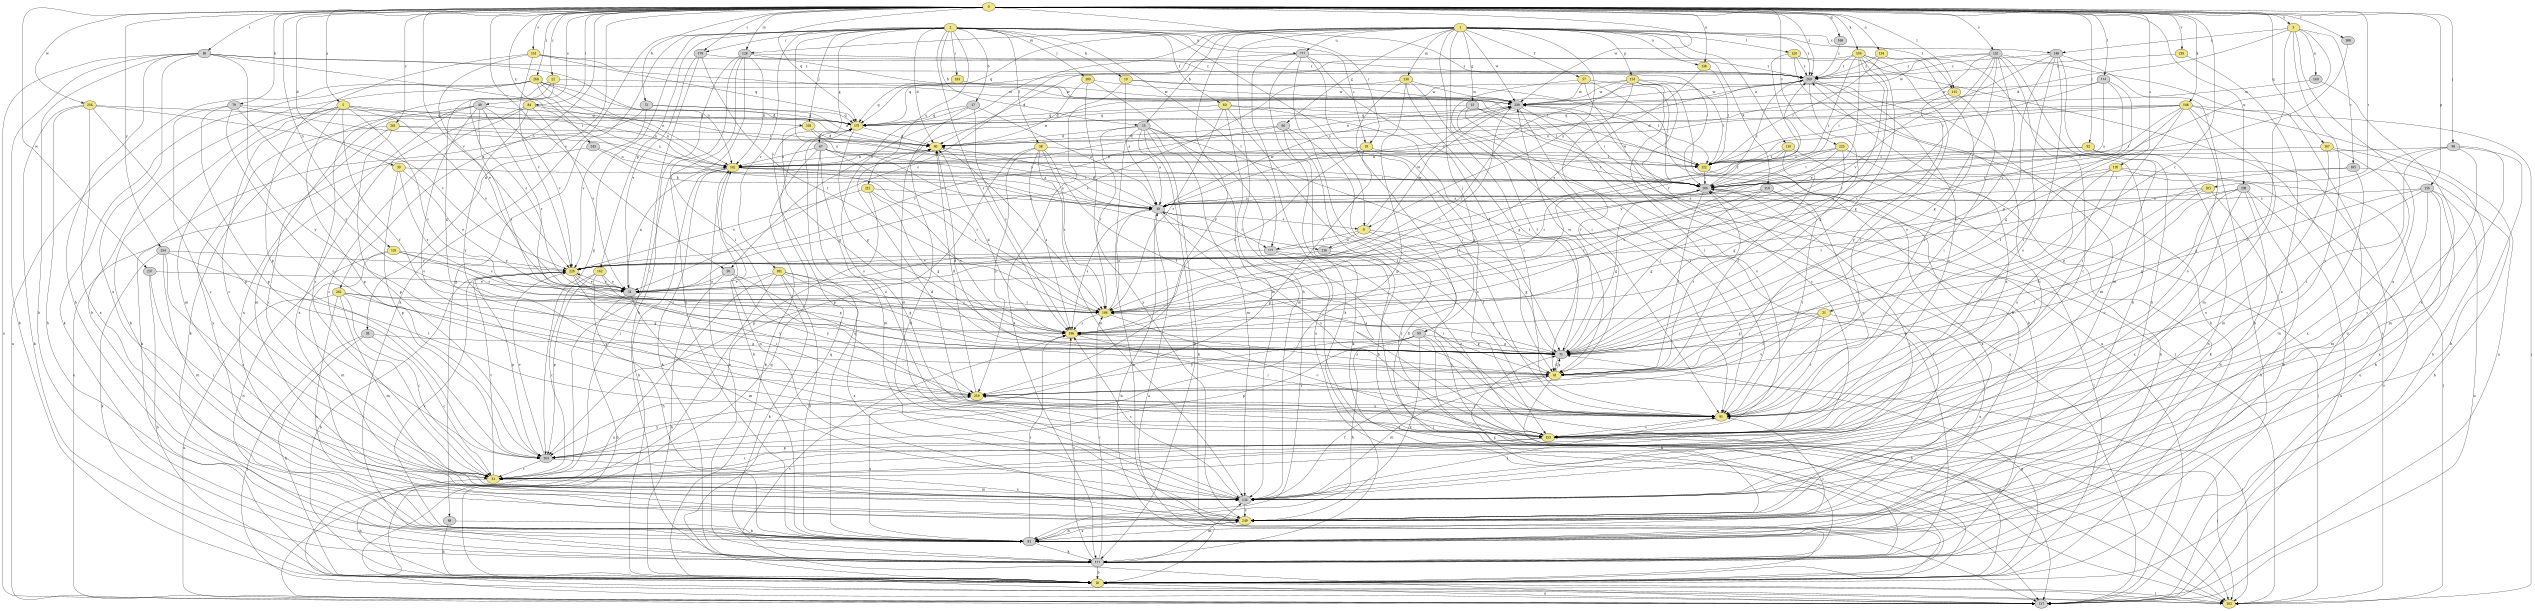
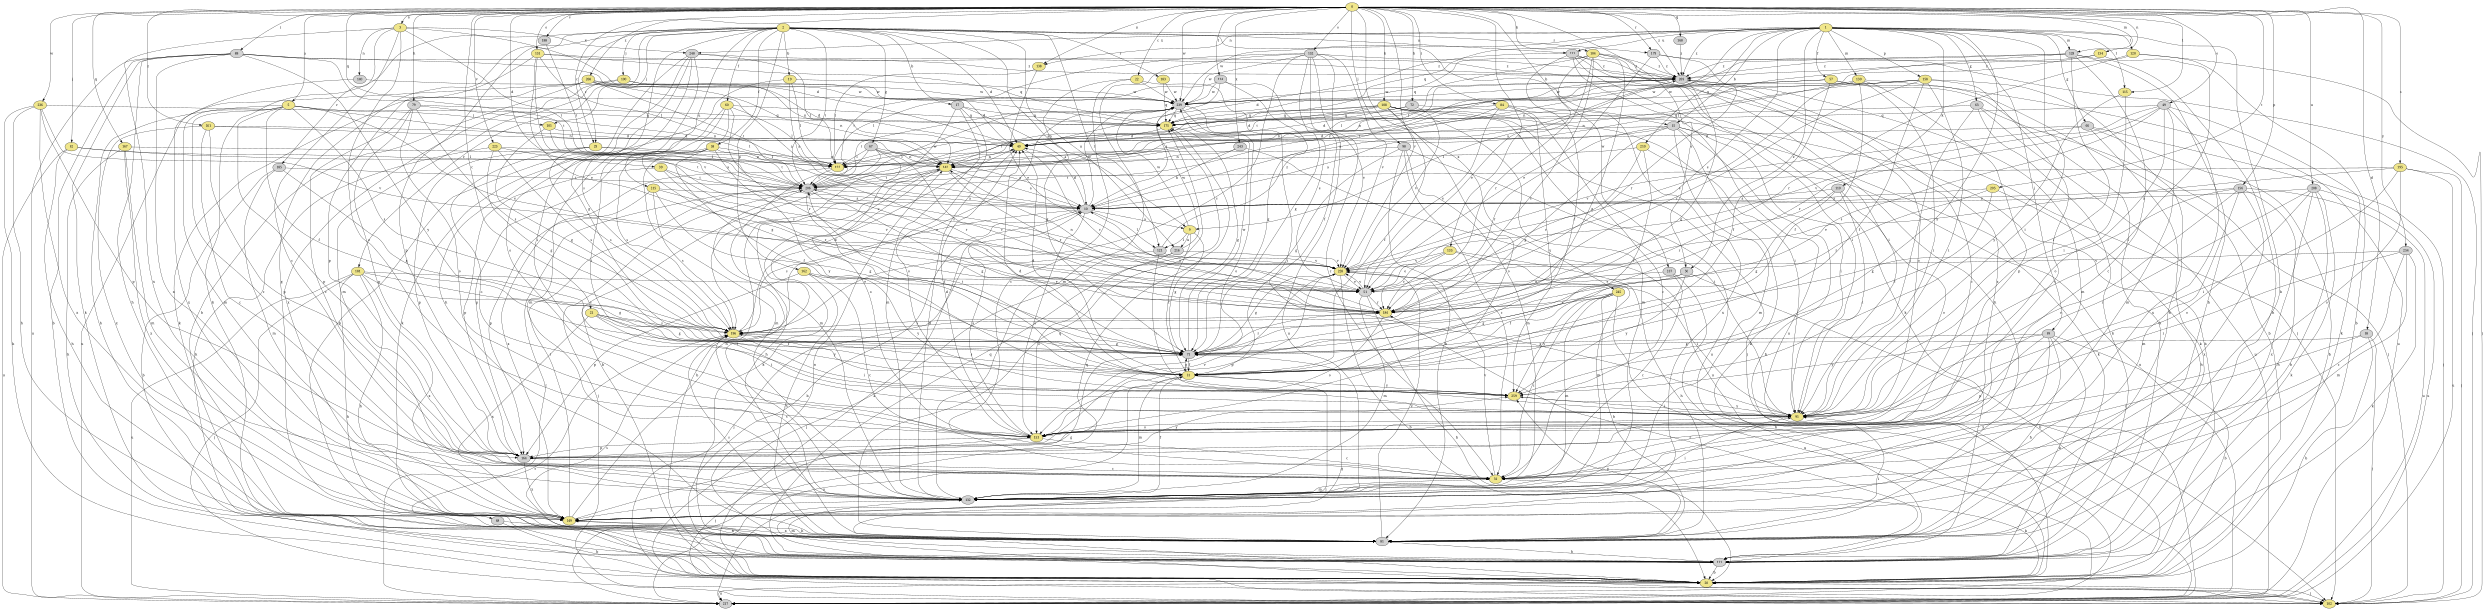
(2182, 54) -> none
